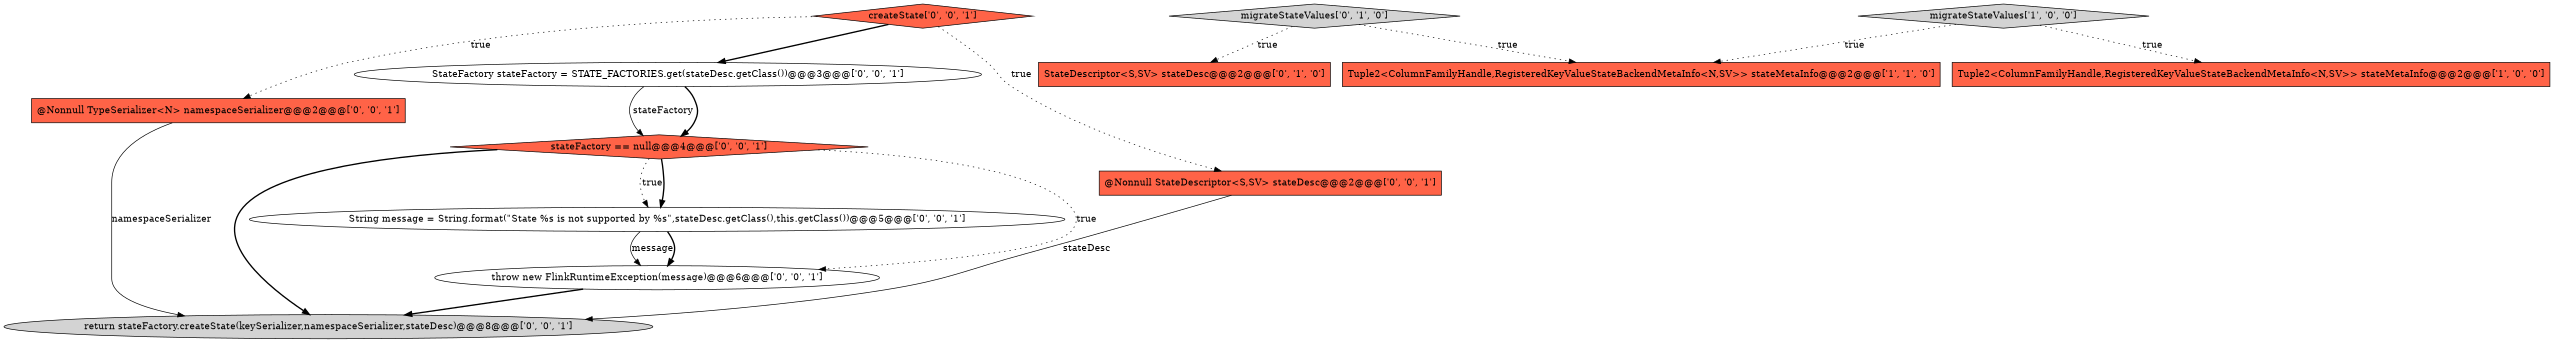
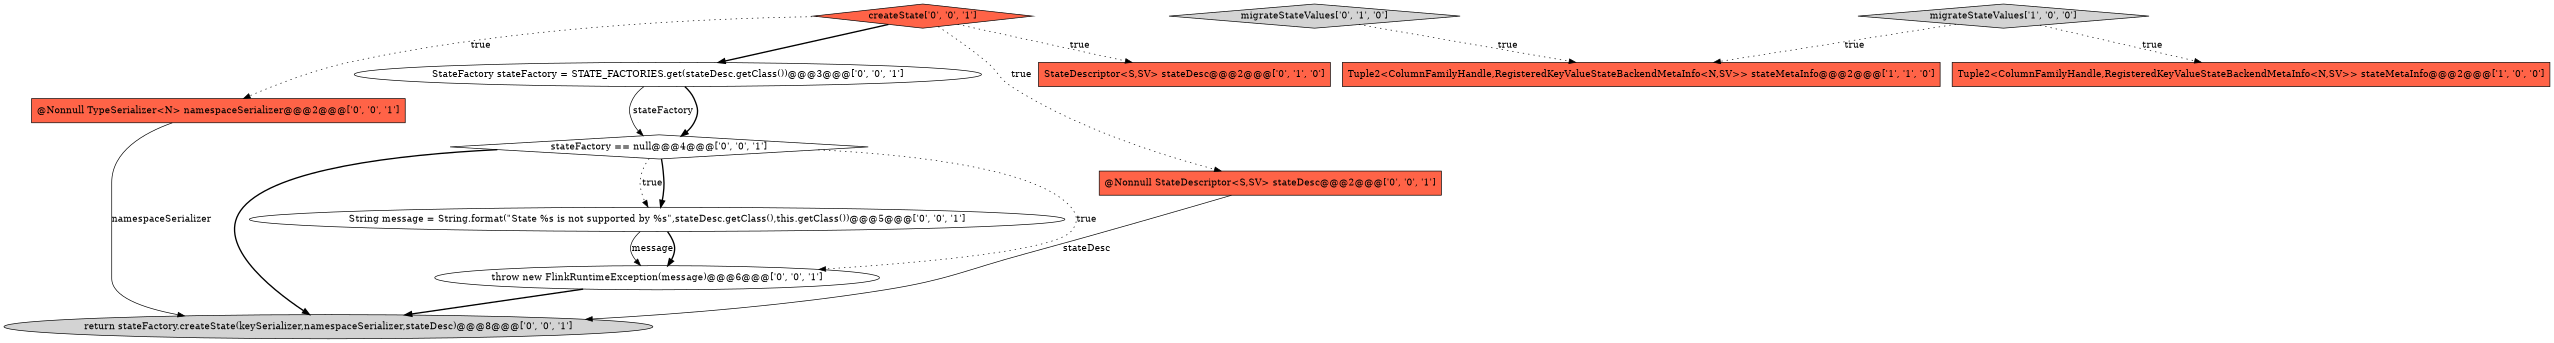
(1255, 43) -> (1041, 43)
(659, 147) -> (659, 147)
